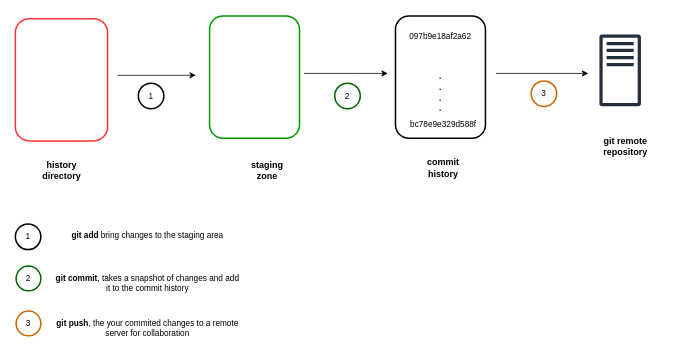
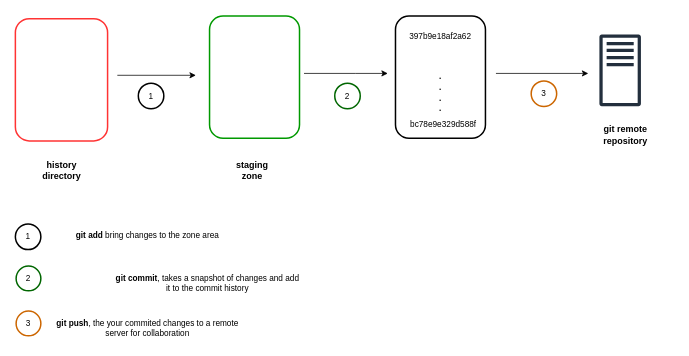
(441, 36) -> (441, 36)
(626, 146) -> (626, 135)
(444, 168) -> none
(267, 170) -> (252, 170)
(148, 235) -> (148, 235)
(148, 283) -> (208, 283)
